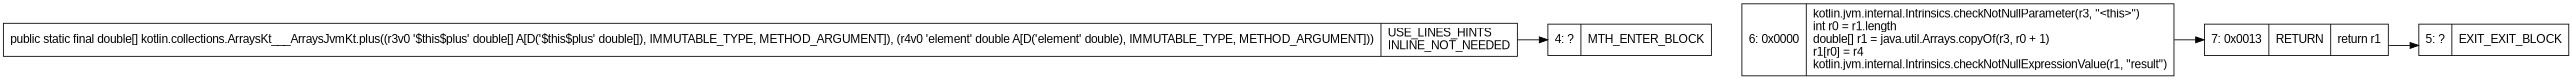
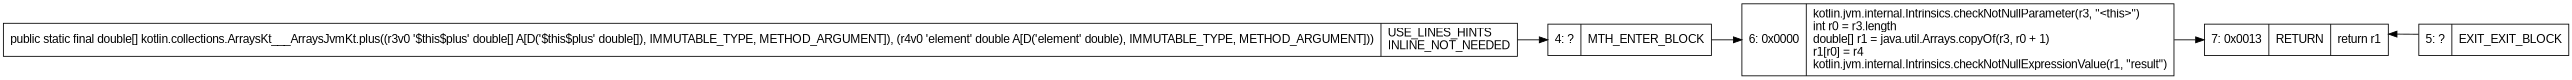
(1855, 27) -> (1855, 27)
none -> (1723, 40)
(2399, 46) -> (2408, 34)
